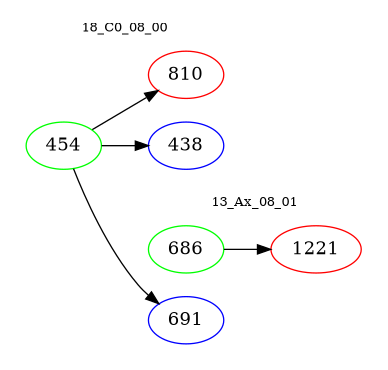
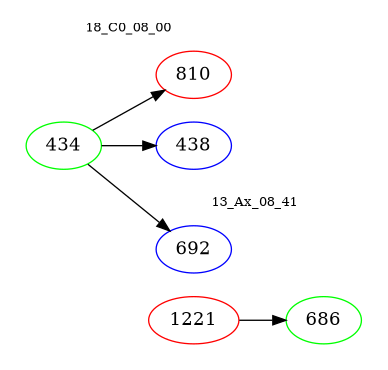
(64, 146) -> (64, 146)
(255, 203) -> (255, 203)
(241, 249) -> (256, 320)
(186, 320) -> (194, 249)
